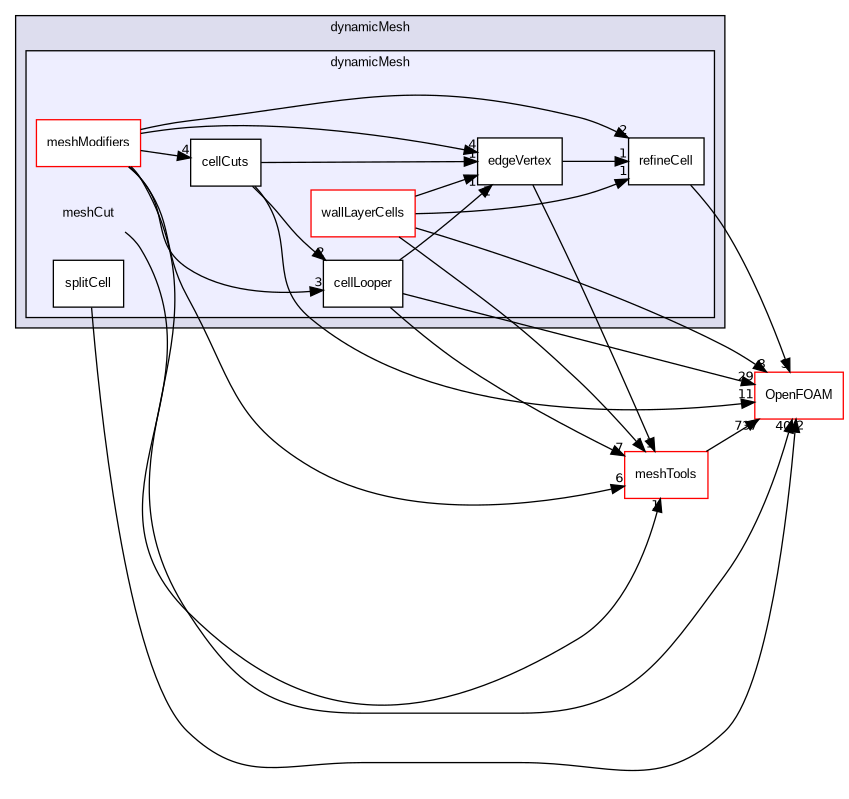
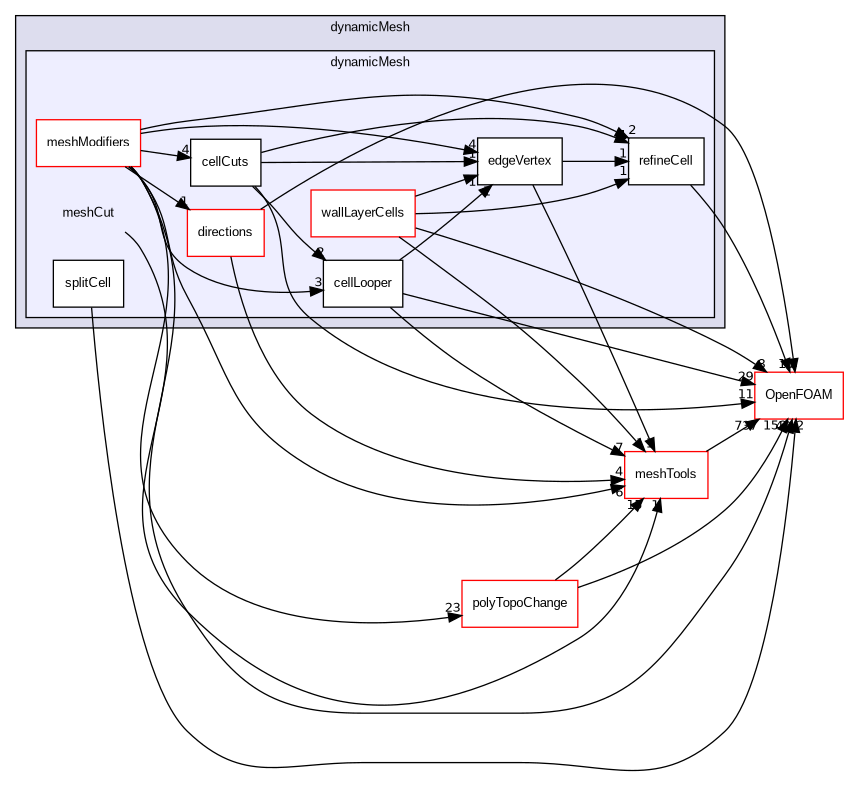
none -> (456, 120)
none -> (226, 233)
none -> (520, 604)
